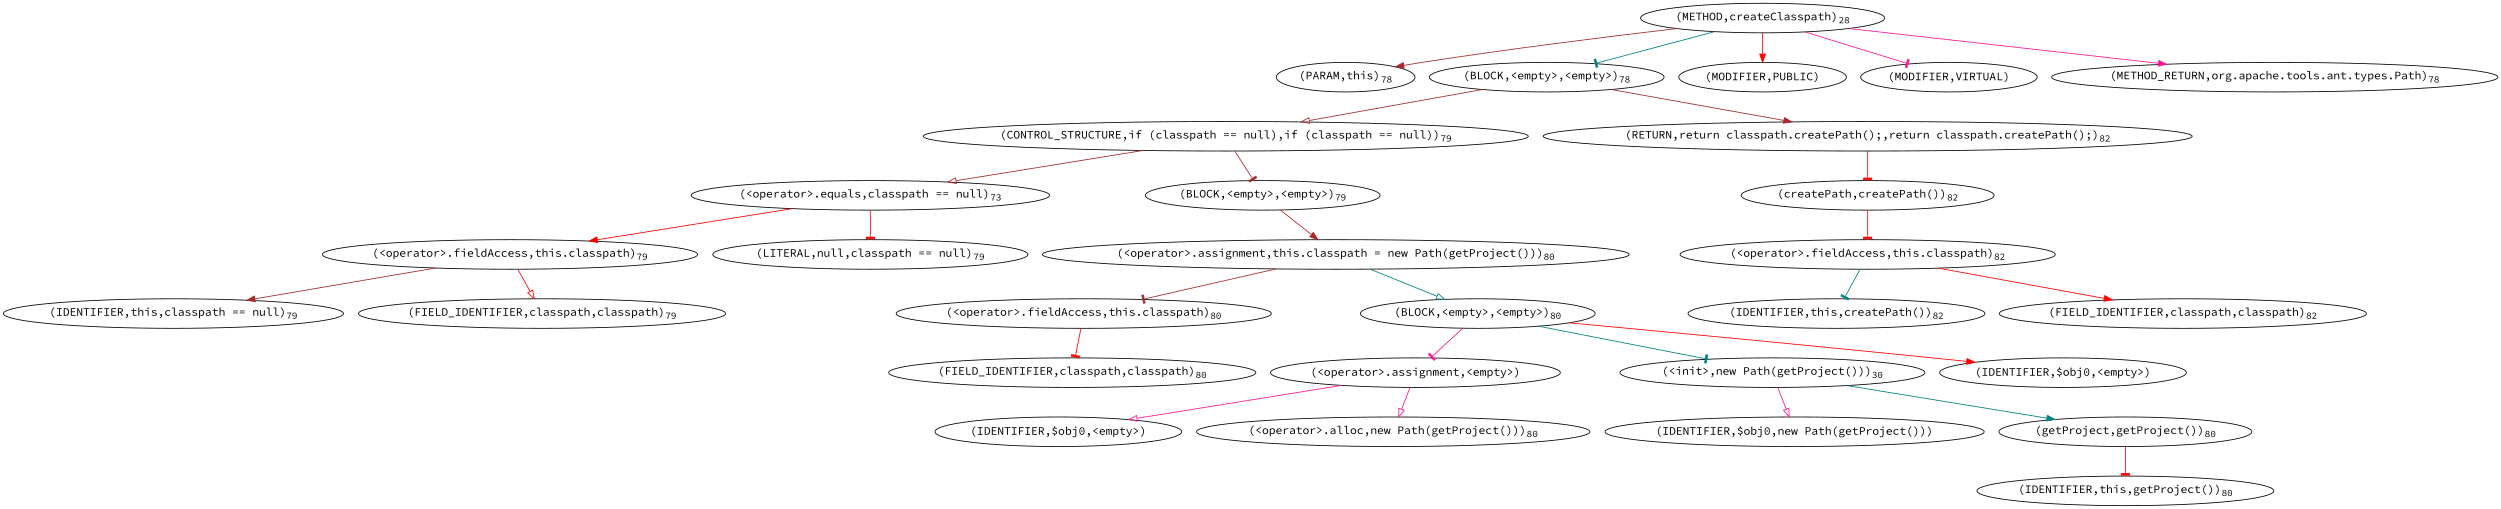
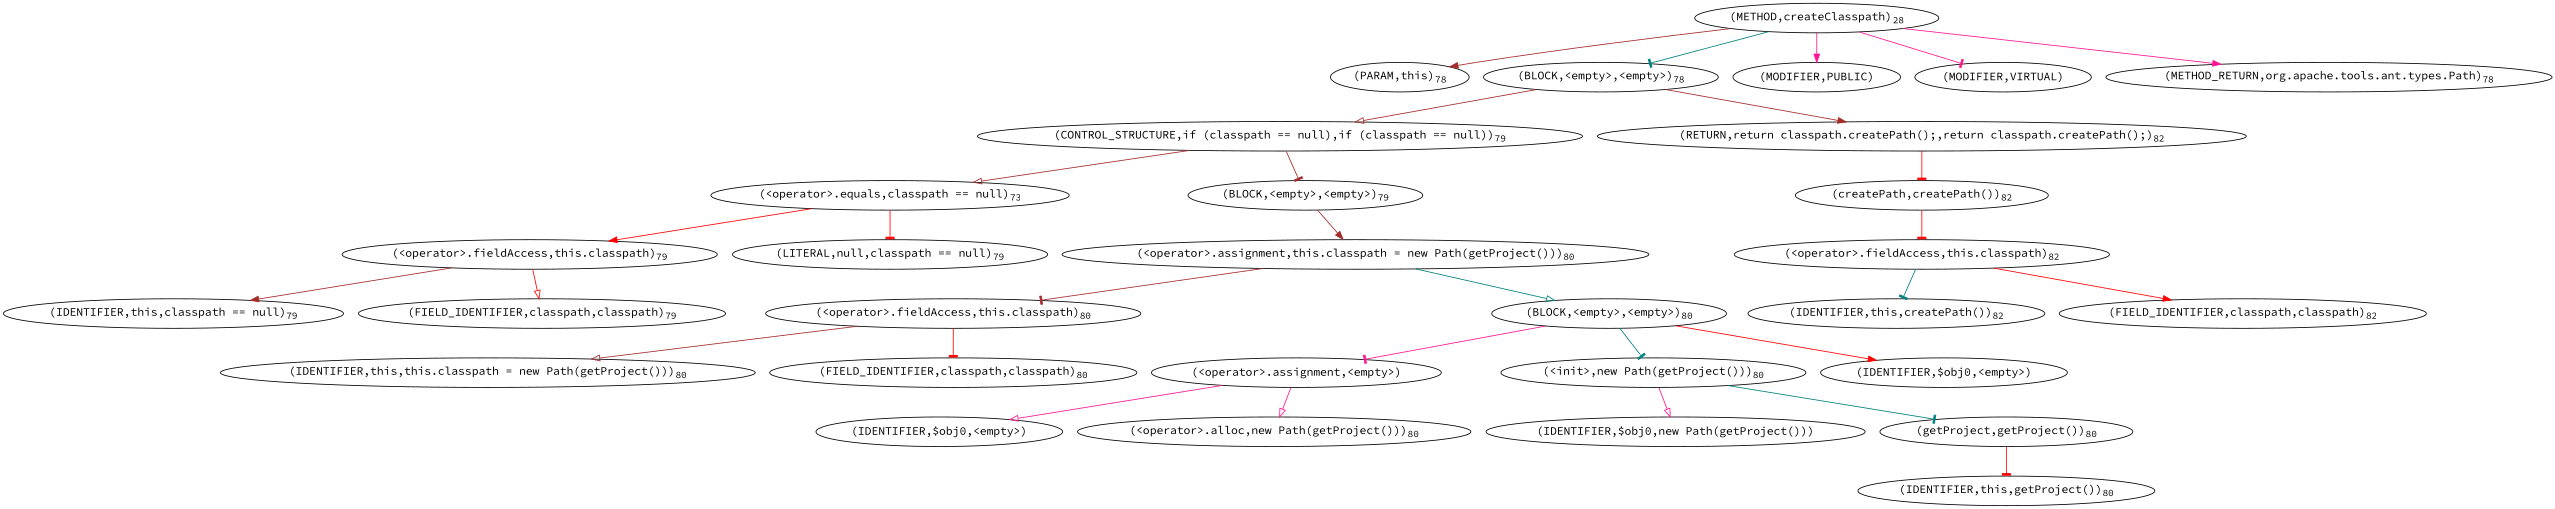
(1763, 44) -> (1817, 44)
(1878, 371) -> (1758, 371)
none -> (488, 373)
(1947, 402) -> (1830, 402)
